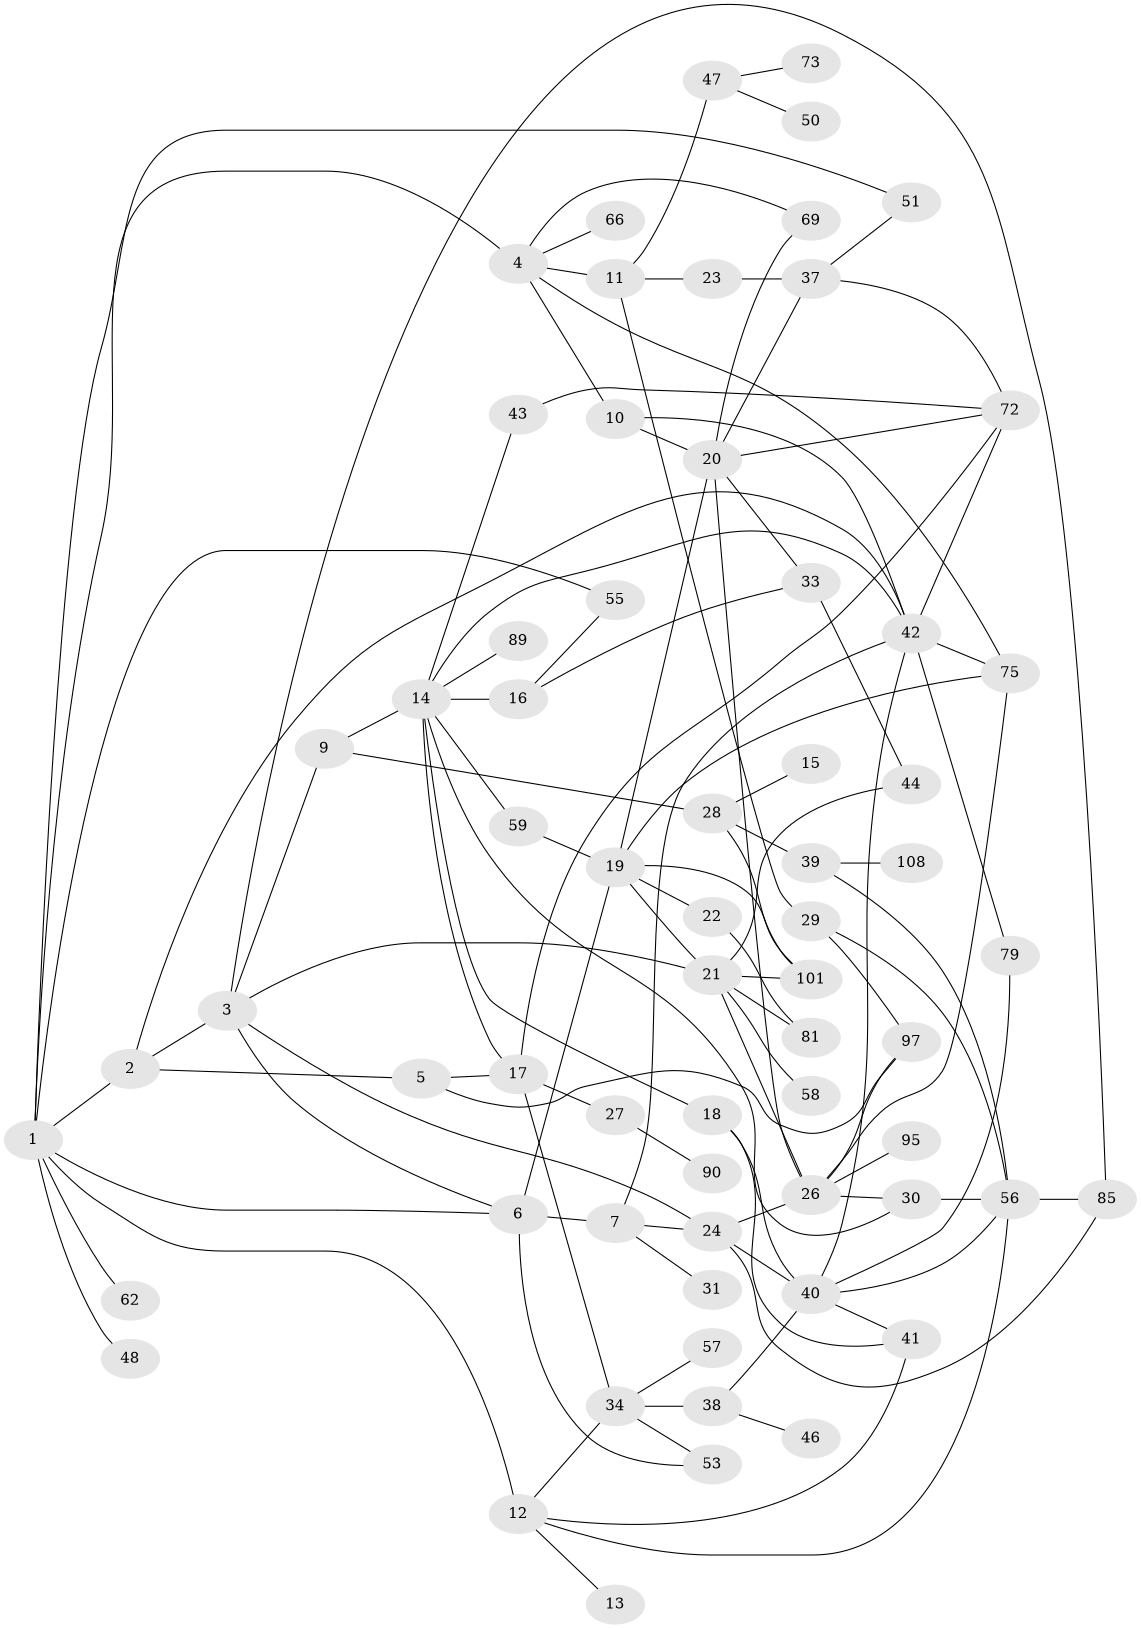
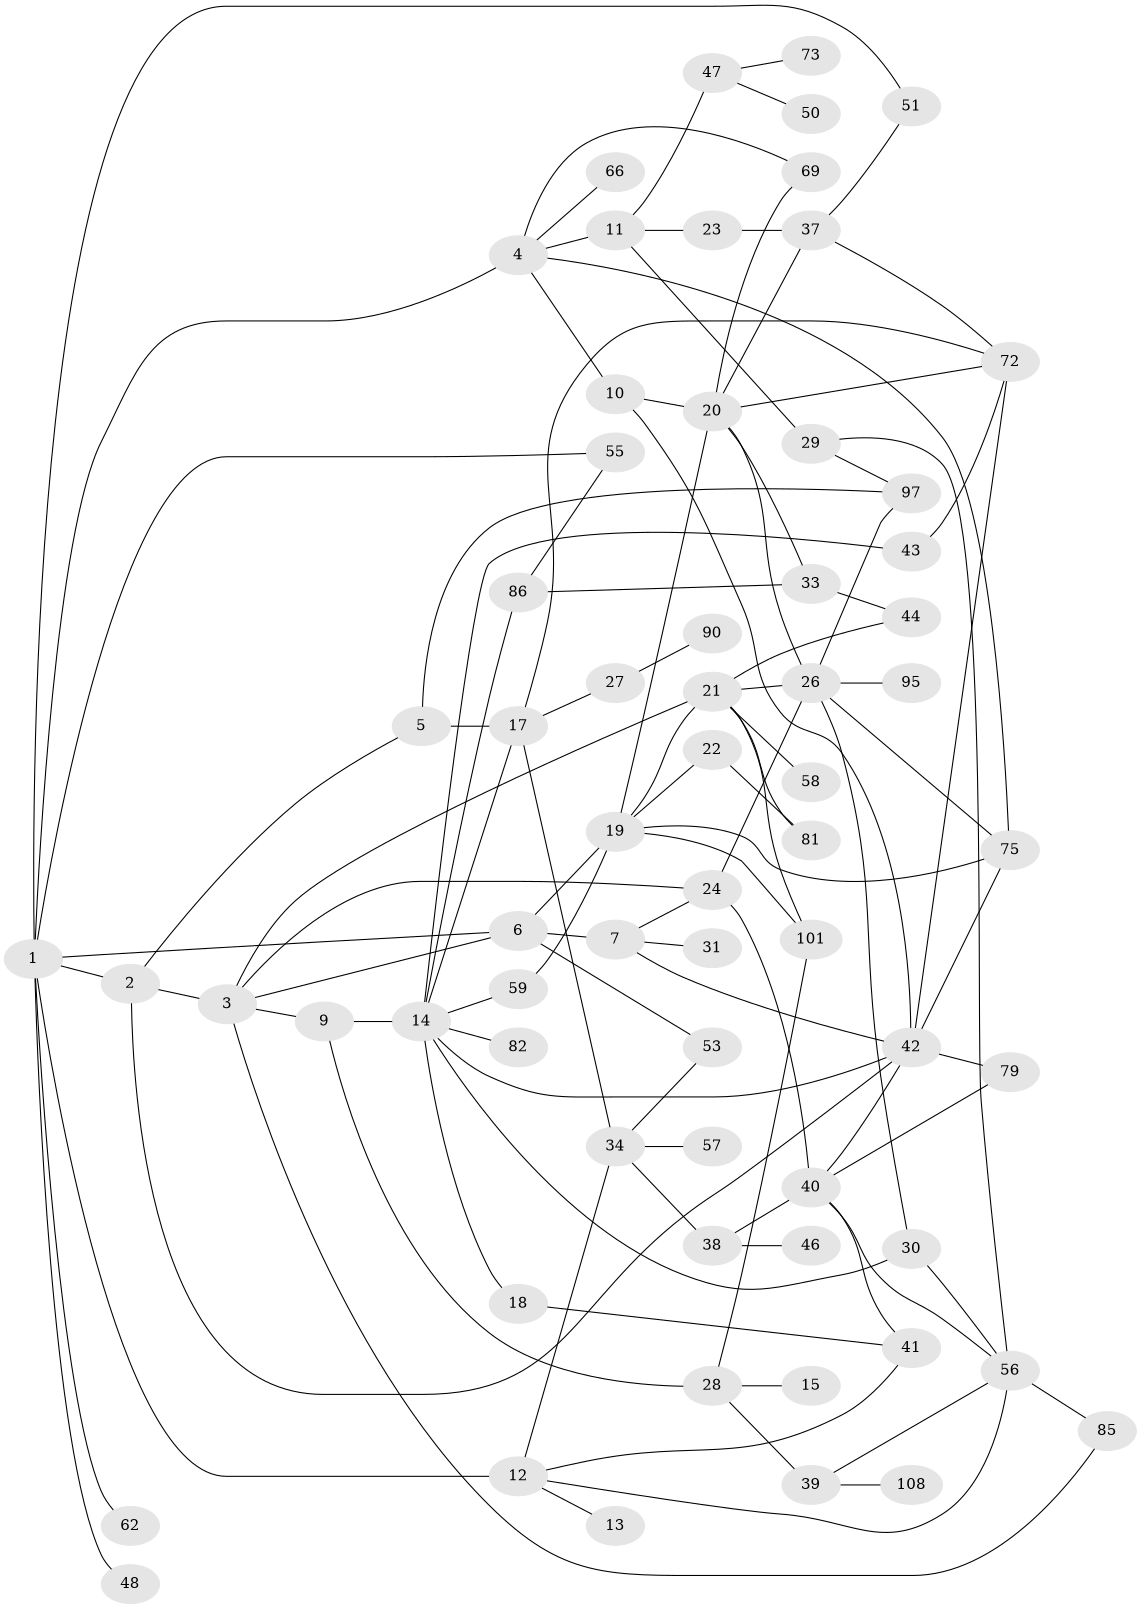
(518, 641) -> (518, 1047)
(518, 699) -> (518, 593)
(765, 1221) -> none
(908, 1381) -> none
